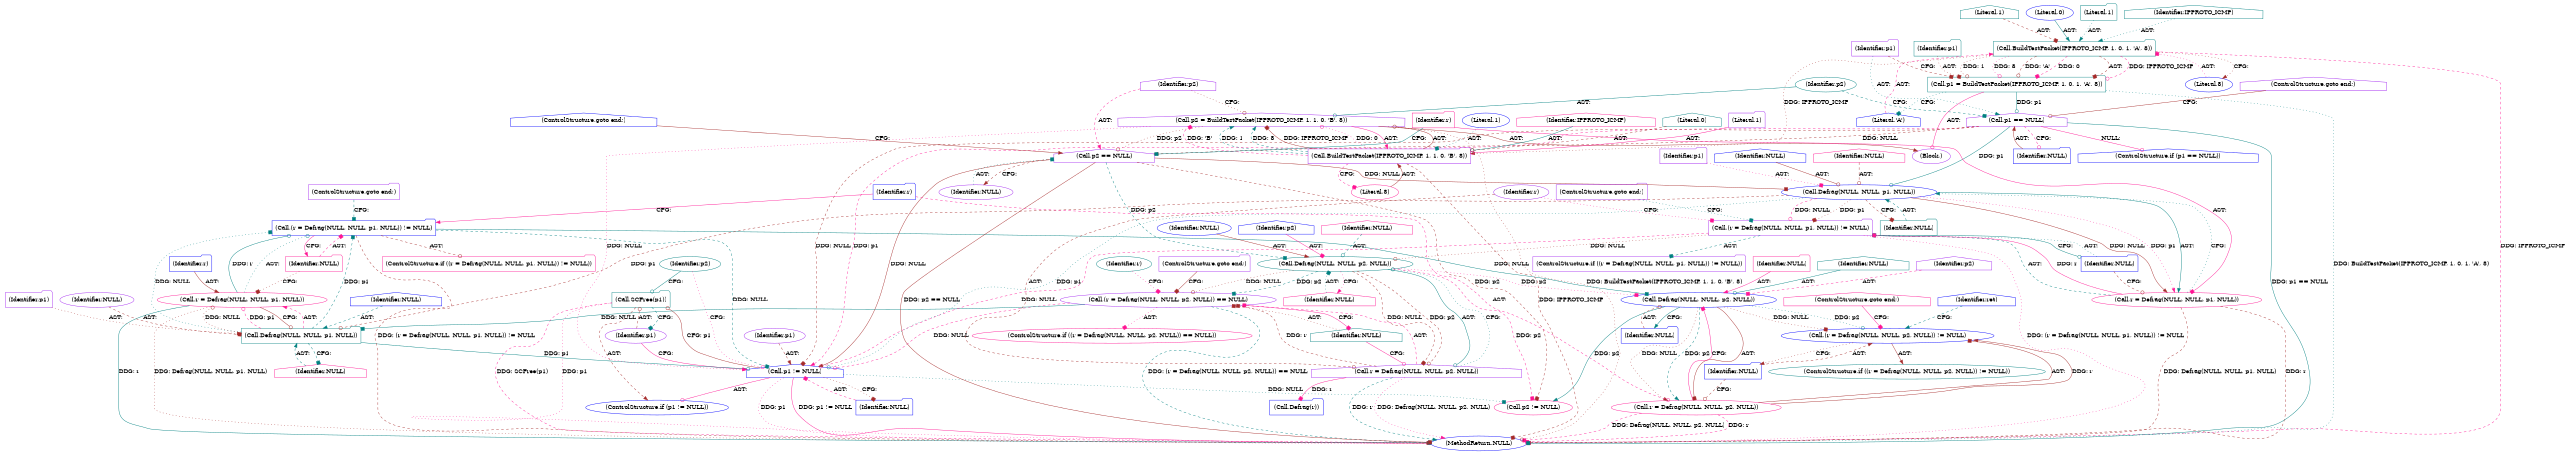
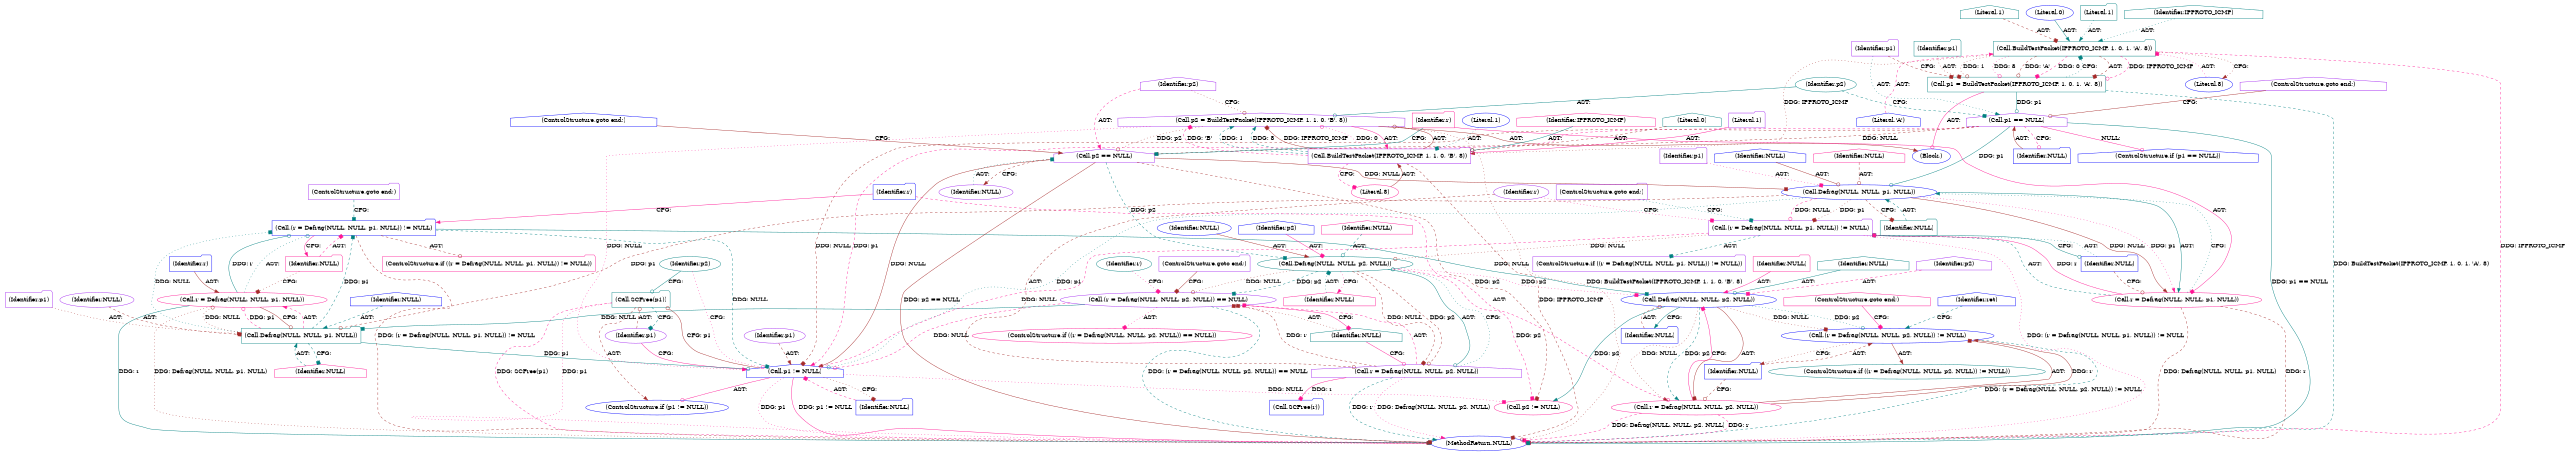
(1916, 102) -> (2079, 72)
(1931, 156) -> (1931, 156)
(1172, 389) -> (1172, 389)
(1296, 408) -> (1296, 408)
none -> (1882, 409)
(2329, 422) -> (2329, 422)
